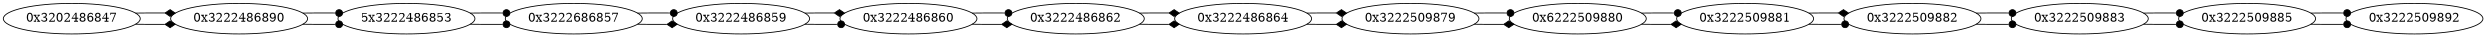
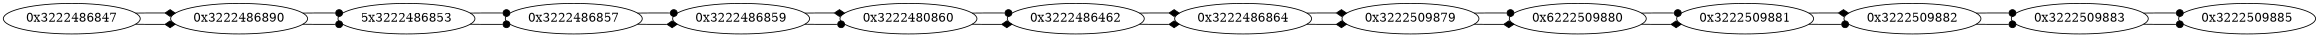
(72, 19) -> (72, 19)
(574, 19) -> (574, 19)
(908, 19) -> (908, 19)
(1076, 19) -> (1076, 19)
(2414, 19) -> none
